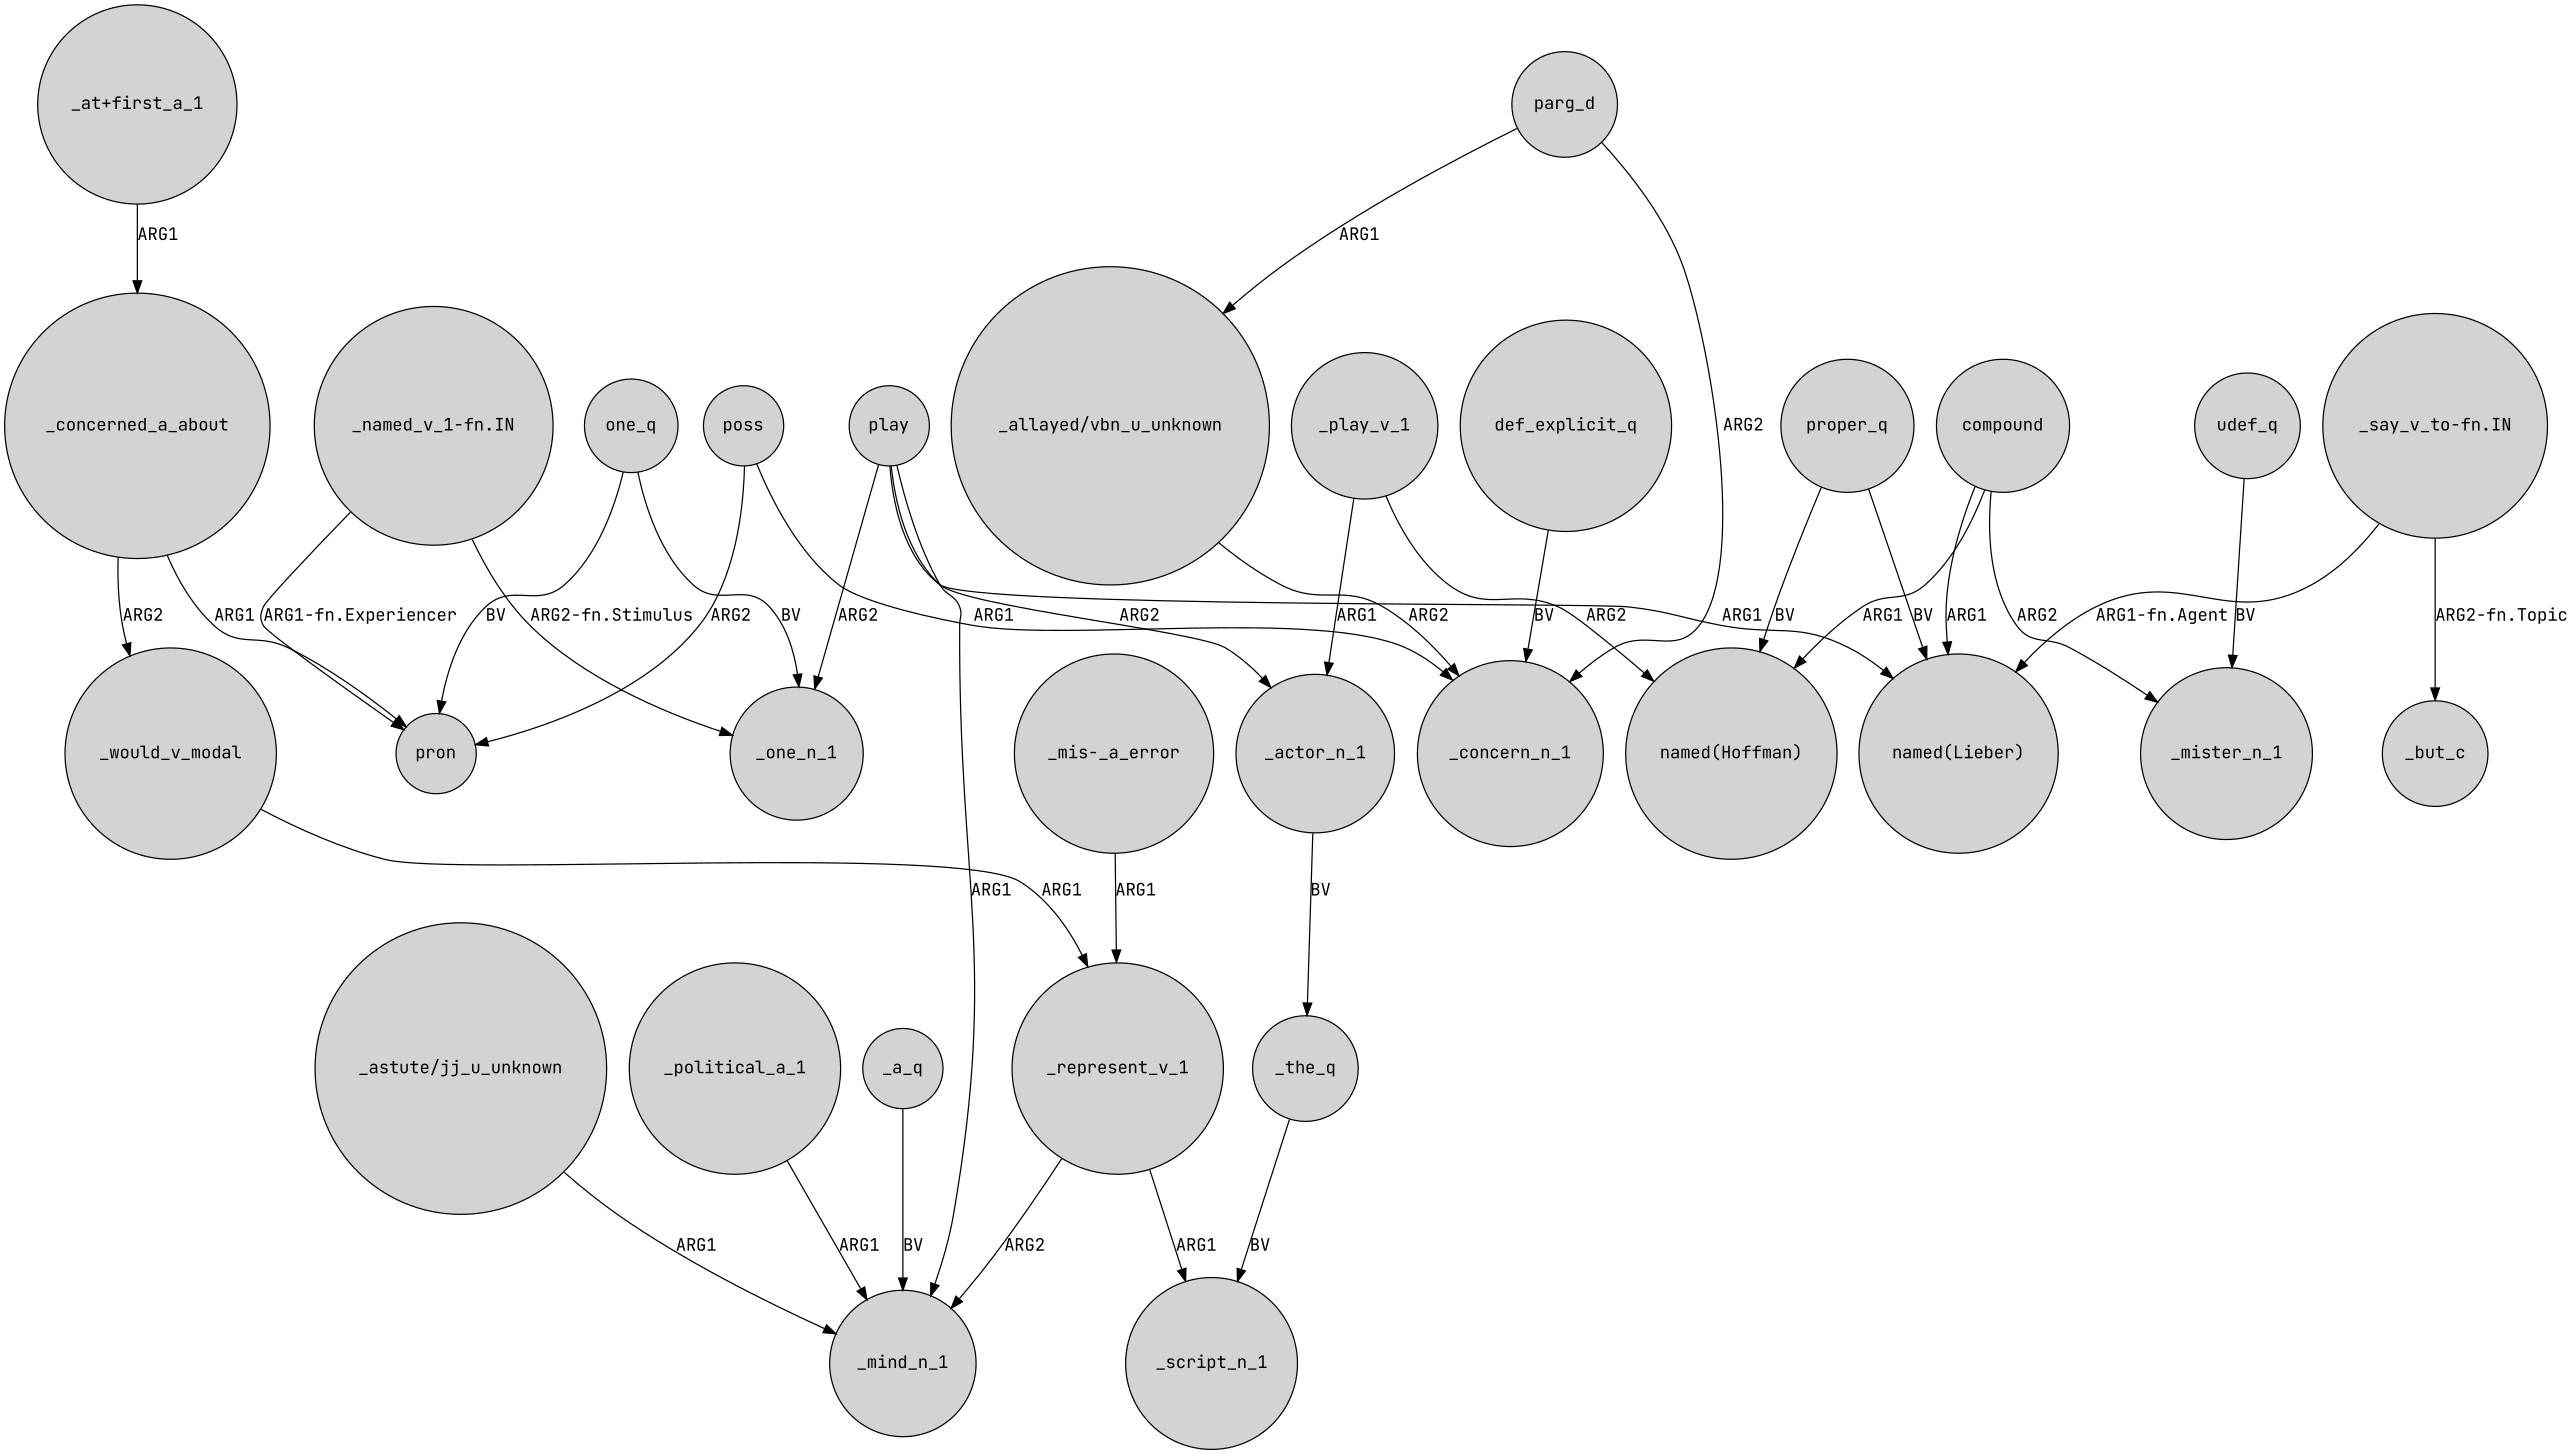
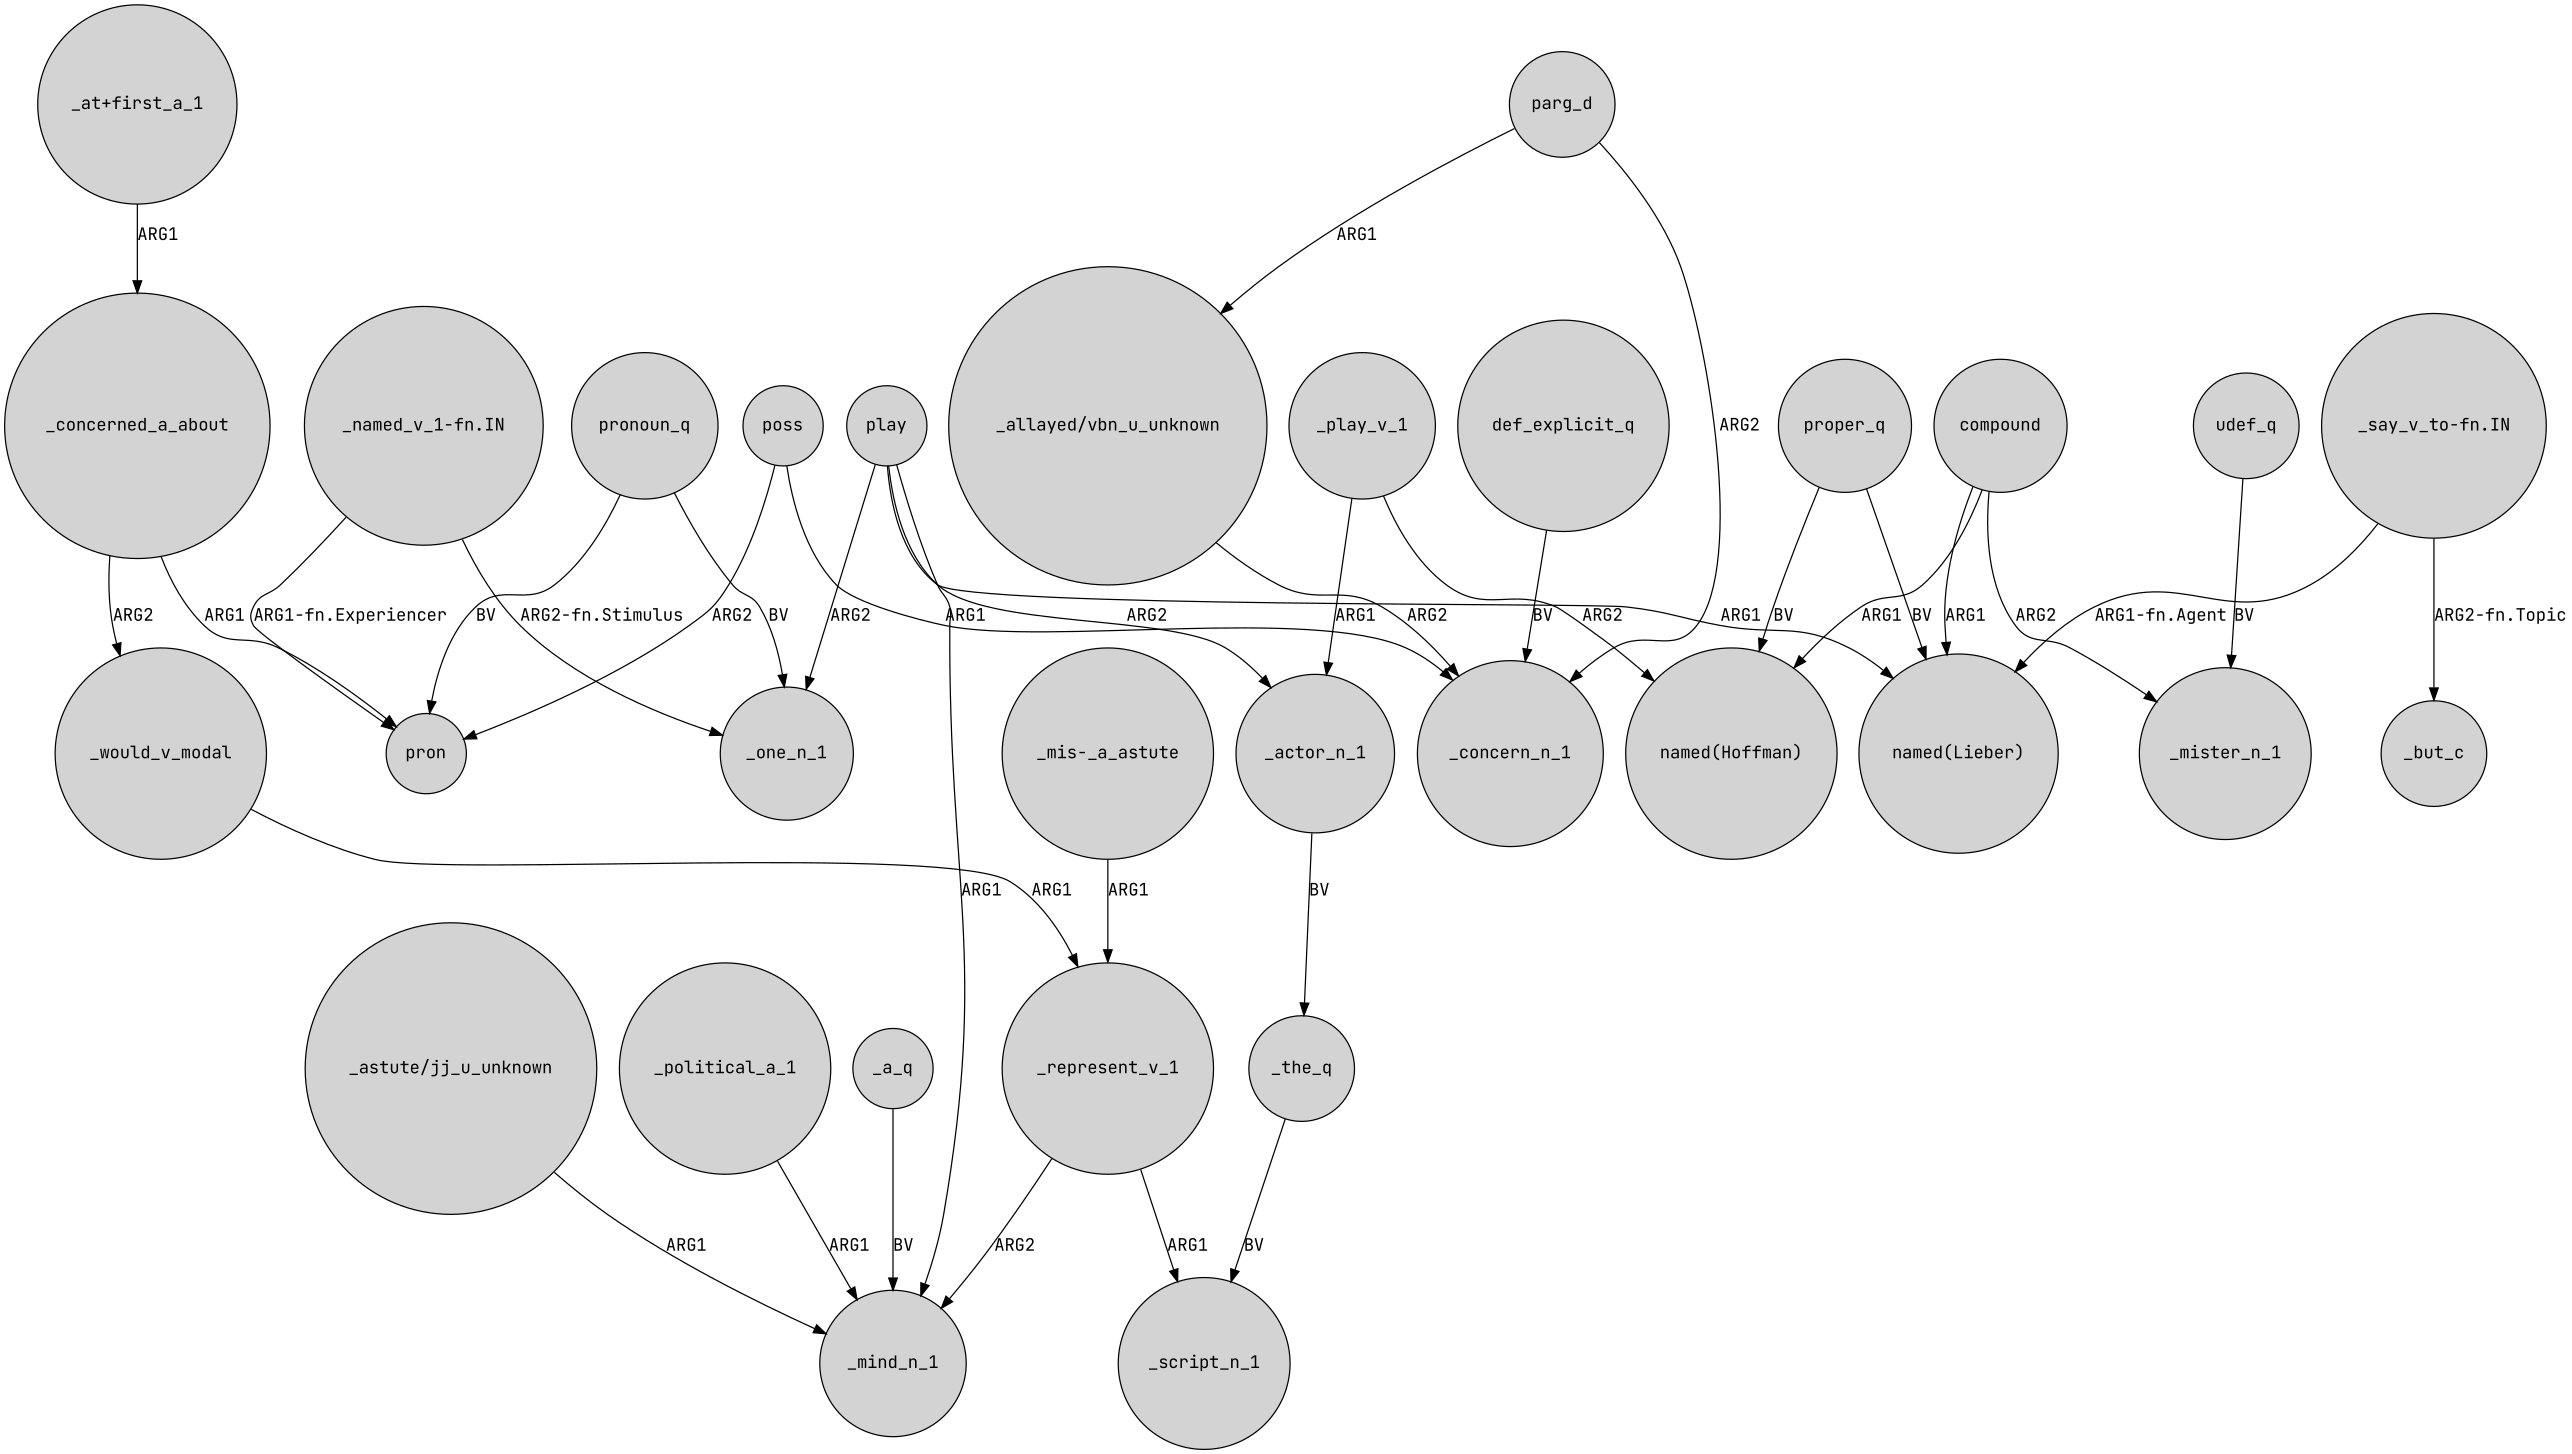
(631, 426) -> (645, 426)
(1114, 754) -> (1108, 754)
